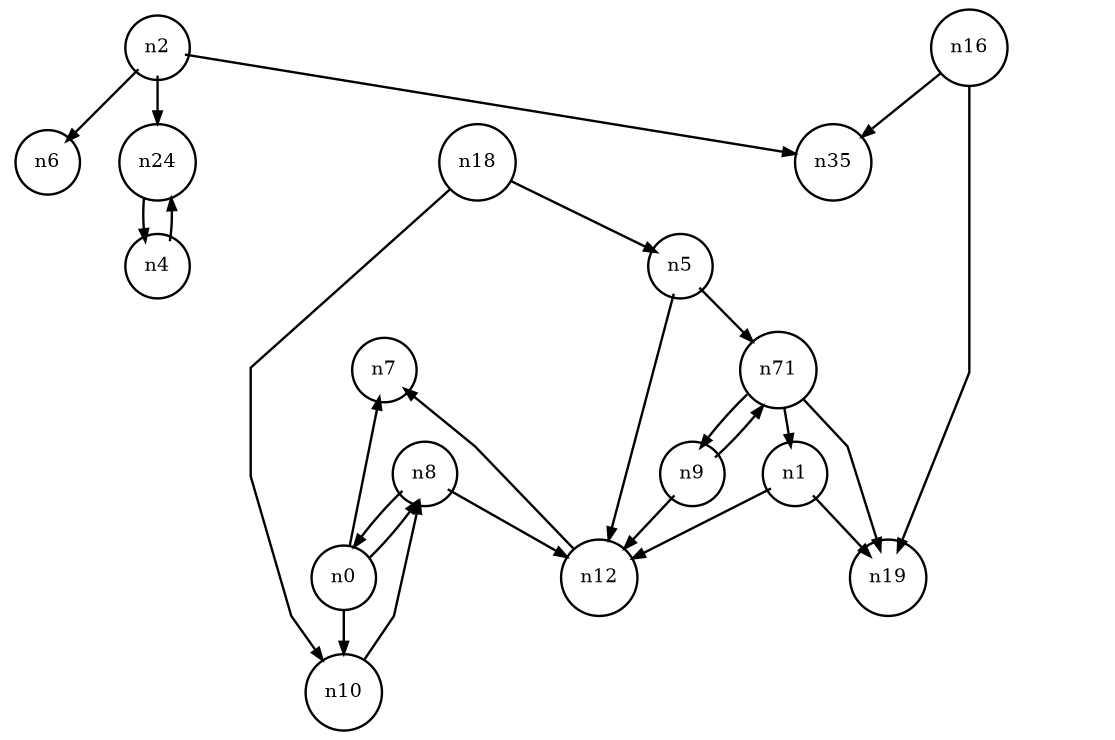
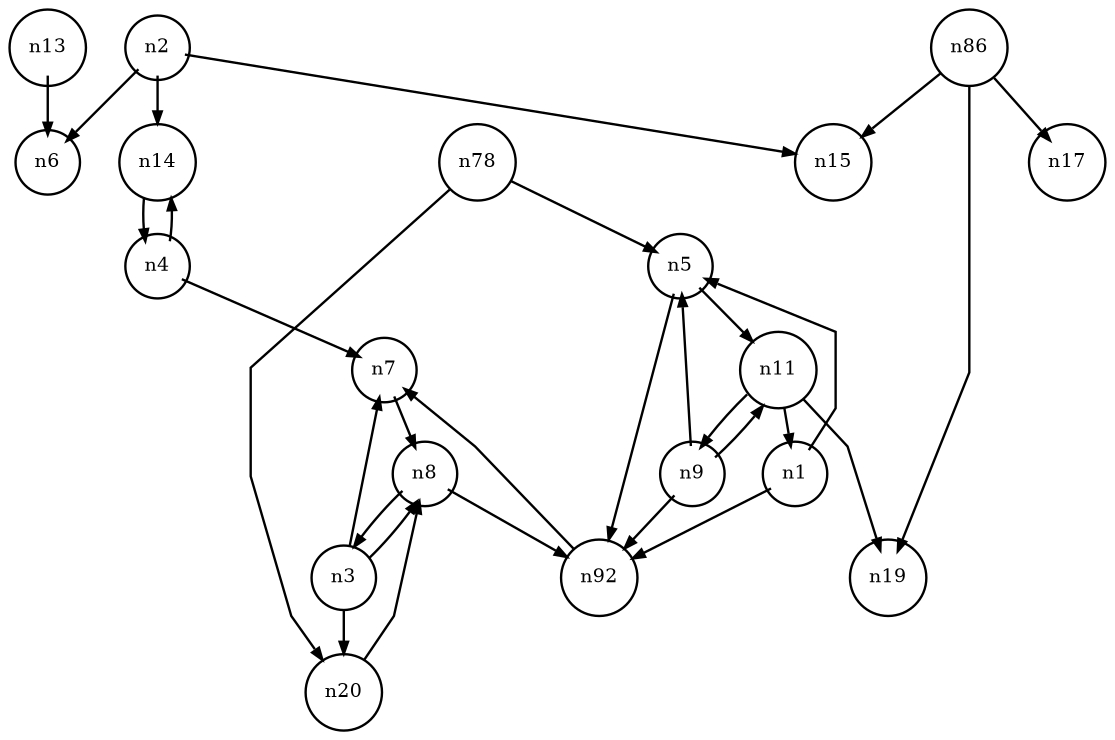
none -> (48, 48)
(969, 48) -> (969, 48)
(158, 162) -> (158, 162)
(478, 162) -> (478, 162)
(833, 162) -> (833, 162)
none -> (1067, 162)
none -> (265, 316)
(778, 370) -> (778, 370)
none -> (687, 377)
none -> (402, 416)
(838, 521) -> (835, 332)
(344, 578) -> (344, 578)
(599, 578) -> (599, 578)
(344, 692) -> (344, 692)
